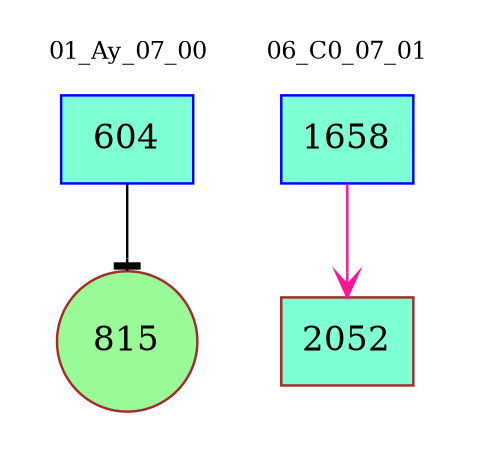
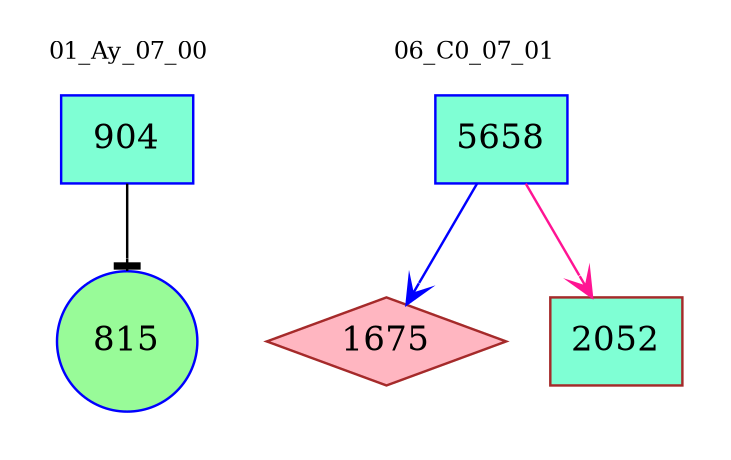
(127, 139) -> (127, 139)
(347, 139) -> (501, 139)
(127, 341) -> (127, 341)
none -> (386, 341)
